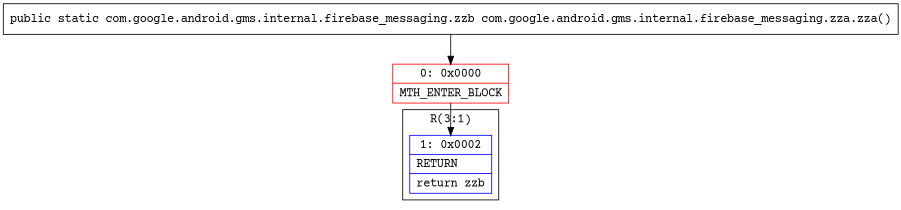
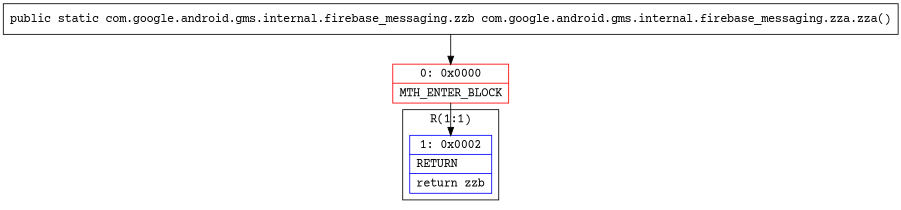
(451, 119) -> (451, 119)
